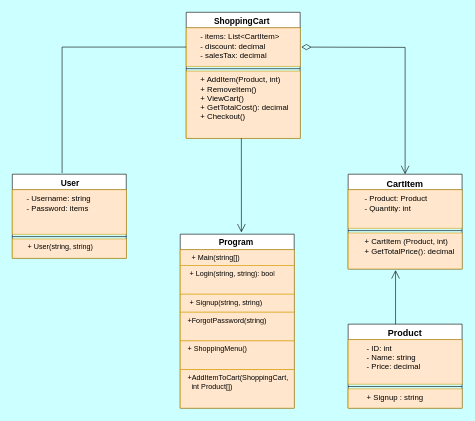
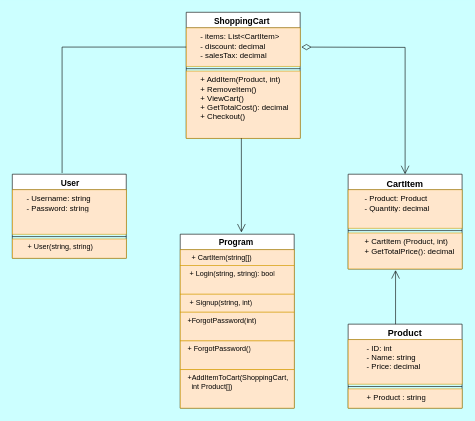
(48, 203) -> (48, 203)
(385, 203) -> (385, 203)
(213, 258) -> (222, 258)
(227, 303) -> (221, 303)
(229, 321) -> (223, 321)
(214, 350) -> (219, 350)
(381, 398) -> (384, 398)
